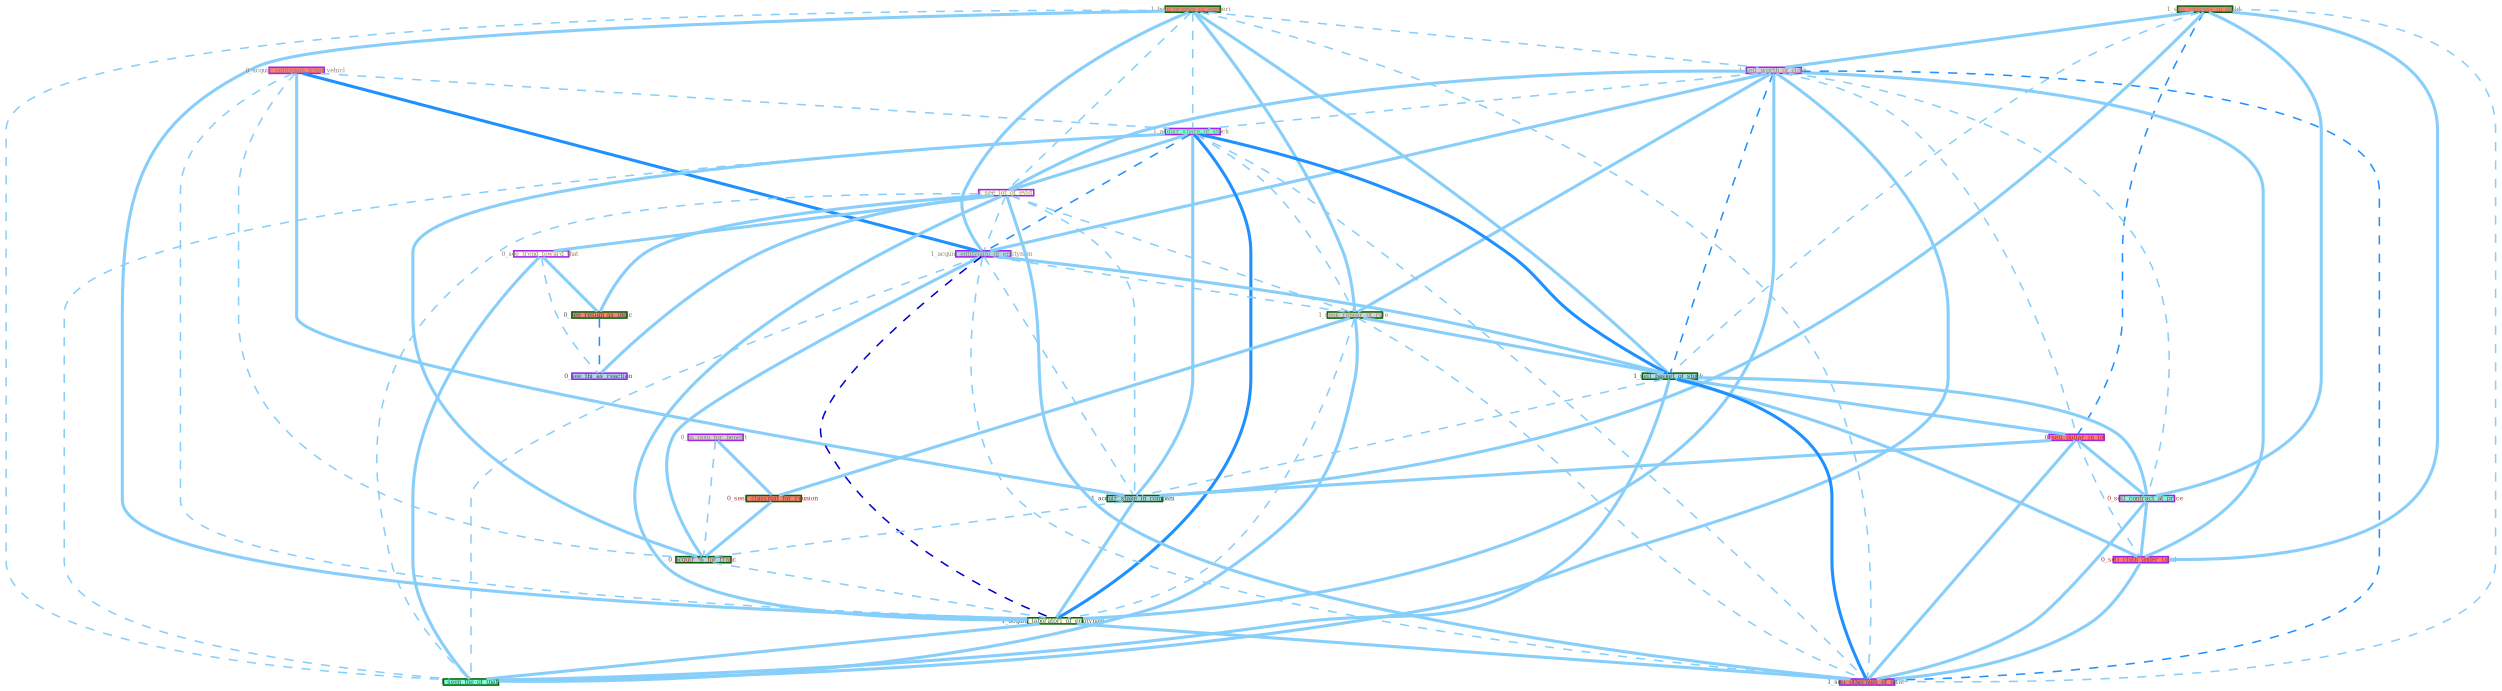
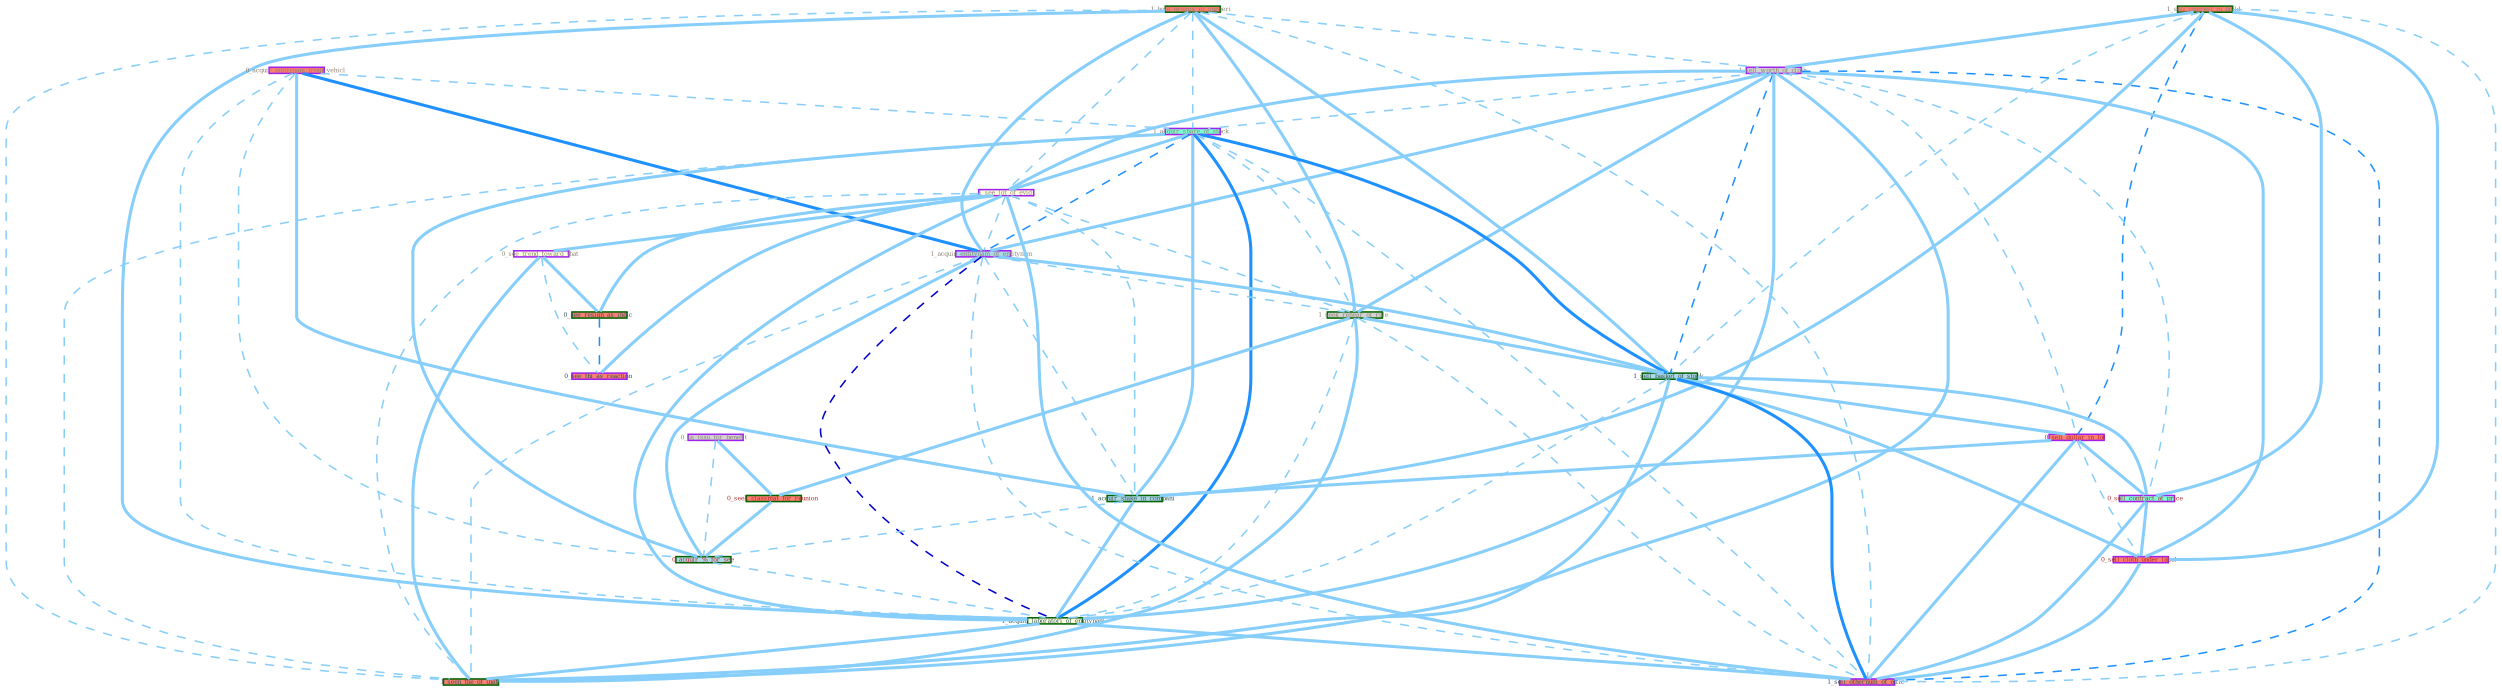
(599, 376) -> (599, 376)
(1402, 437) -> (1384, 538)
(703, 560) -> (703, 560)
(471, 682) -> (471, 682)
